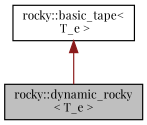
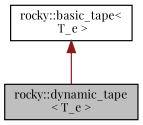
(74, 102) -> (71, 102)
